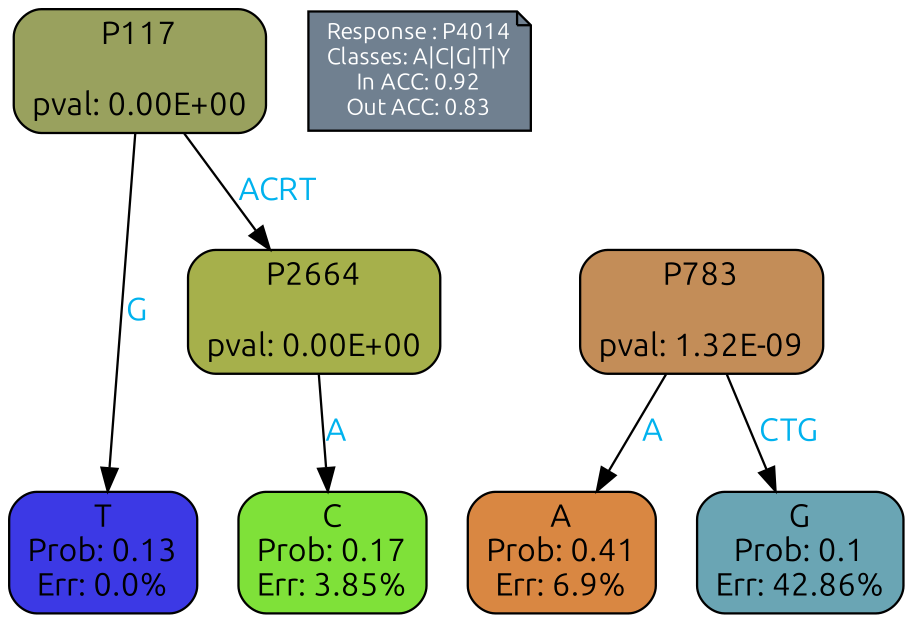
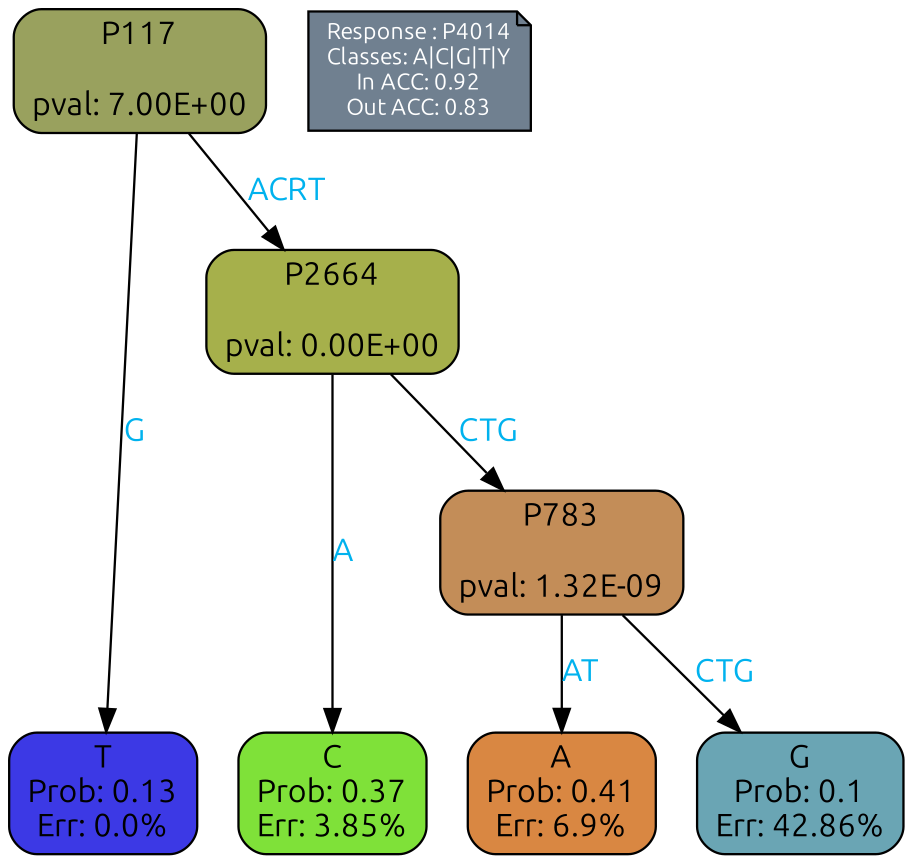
(140, 71) -> (140, 71)
none -> (439, 424)
(654, 432) -> (580, 673)
(332, 553) -> (332, 793)
